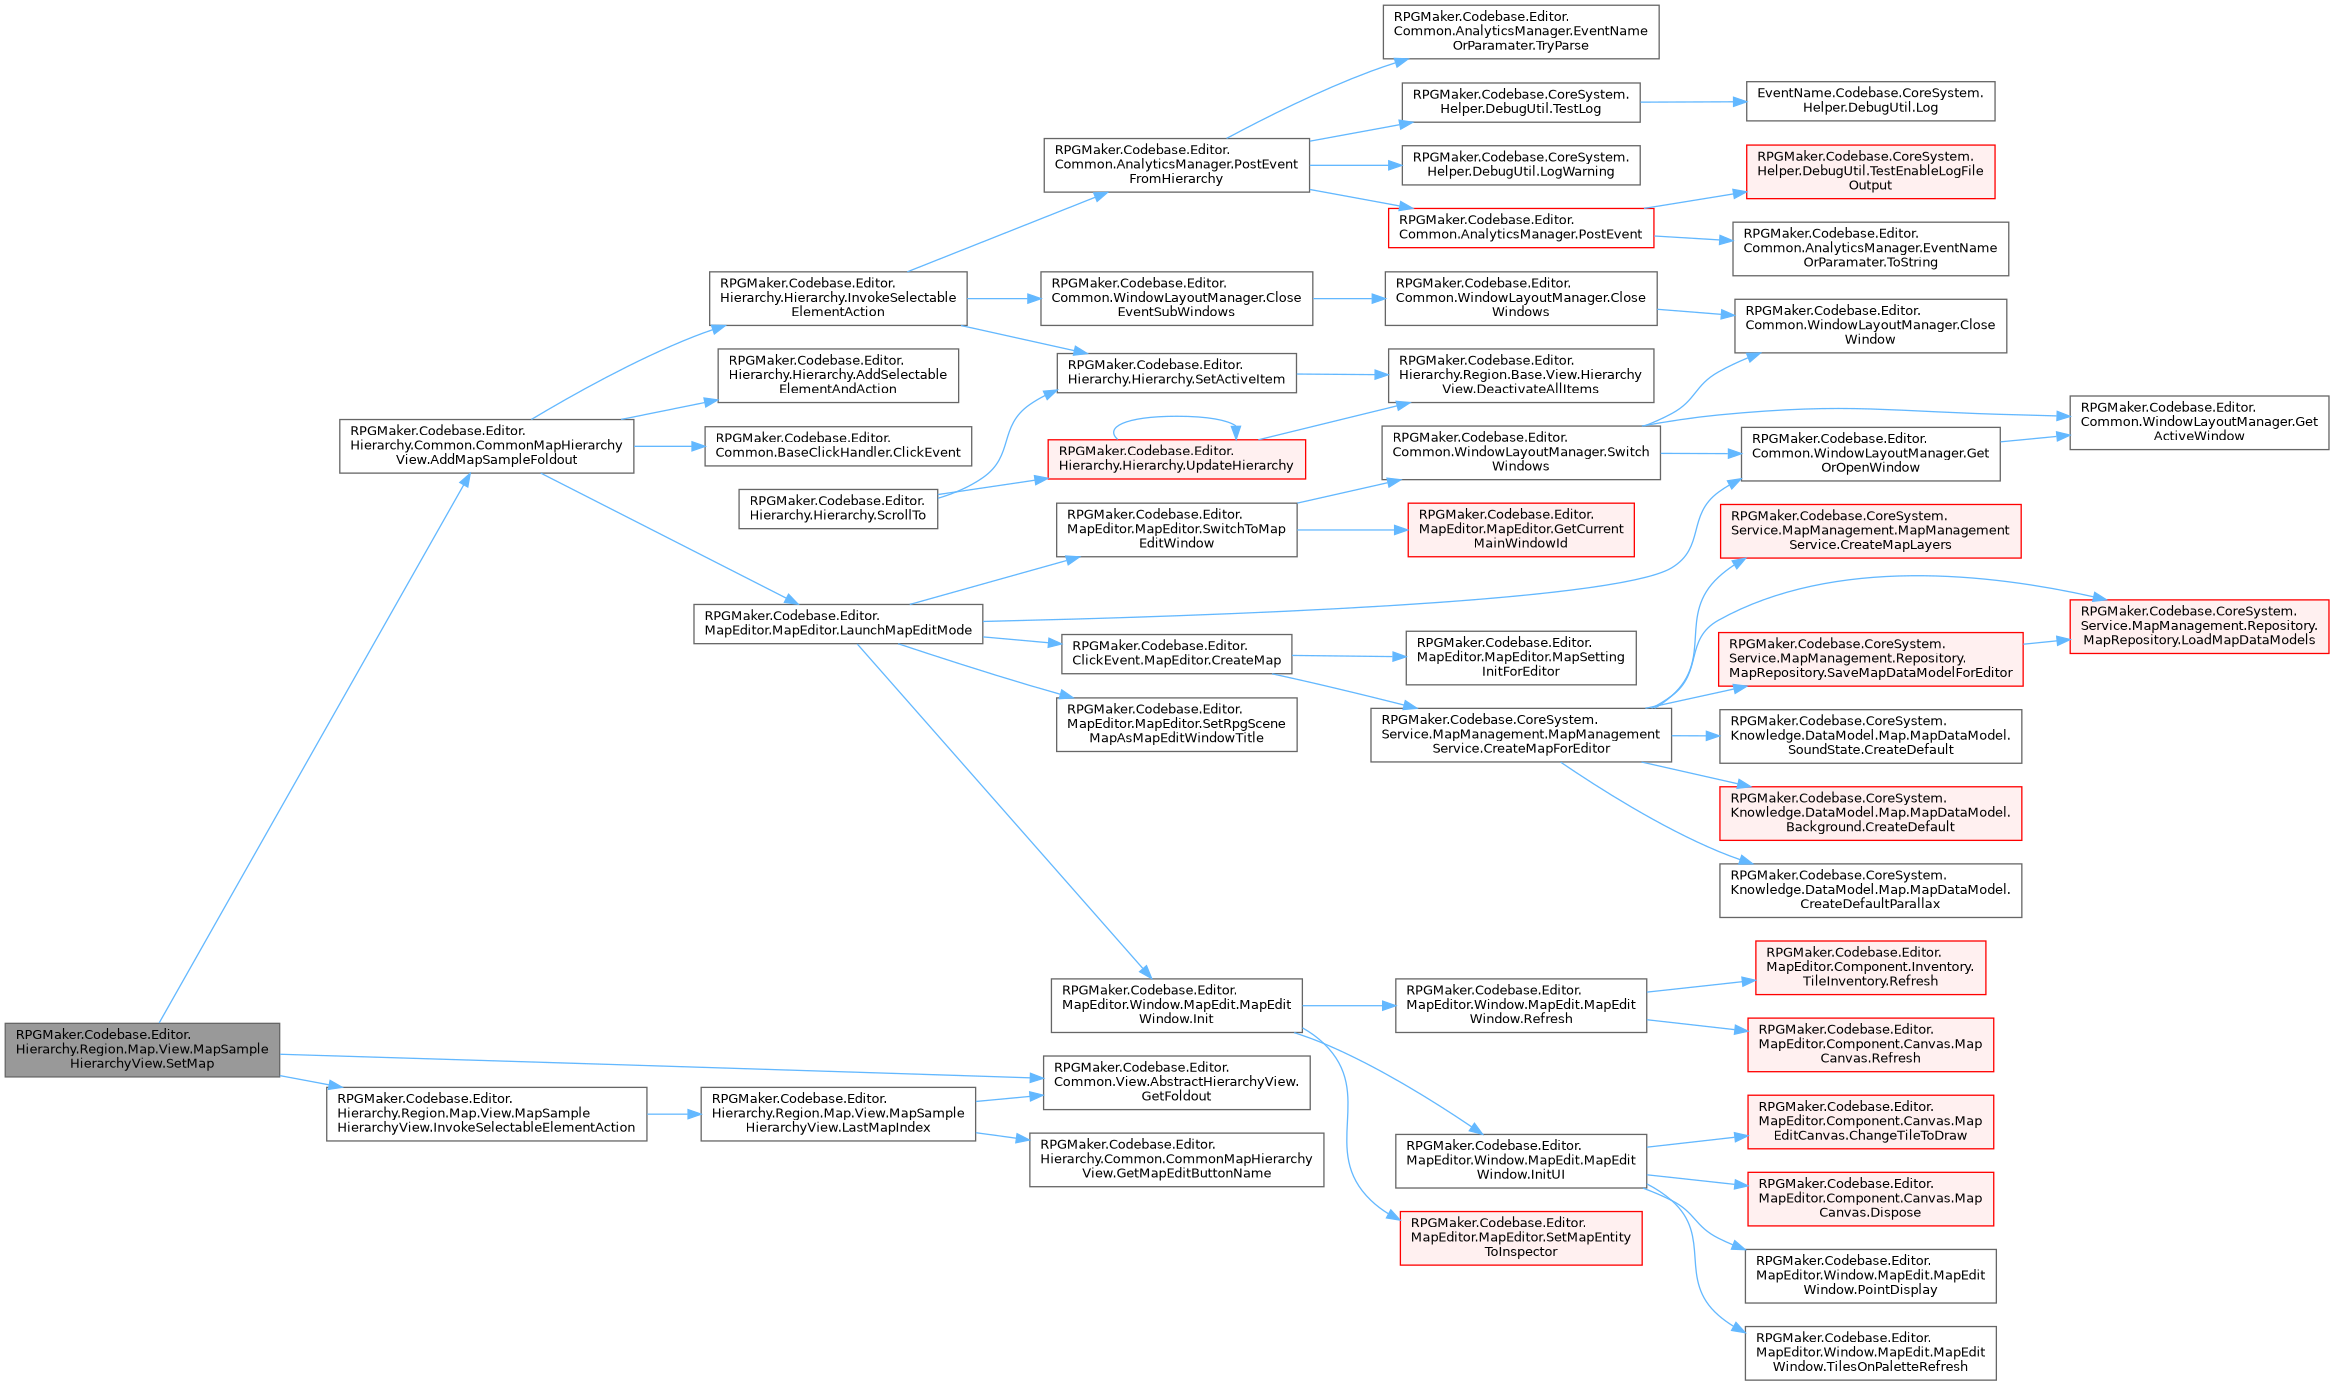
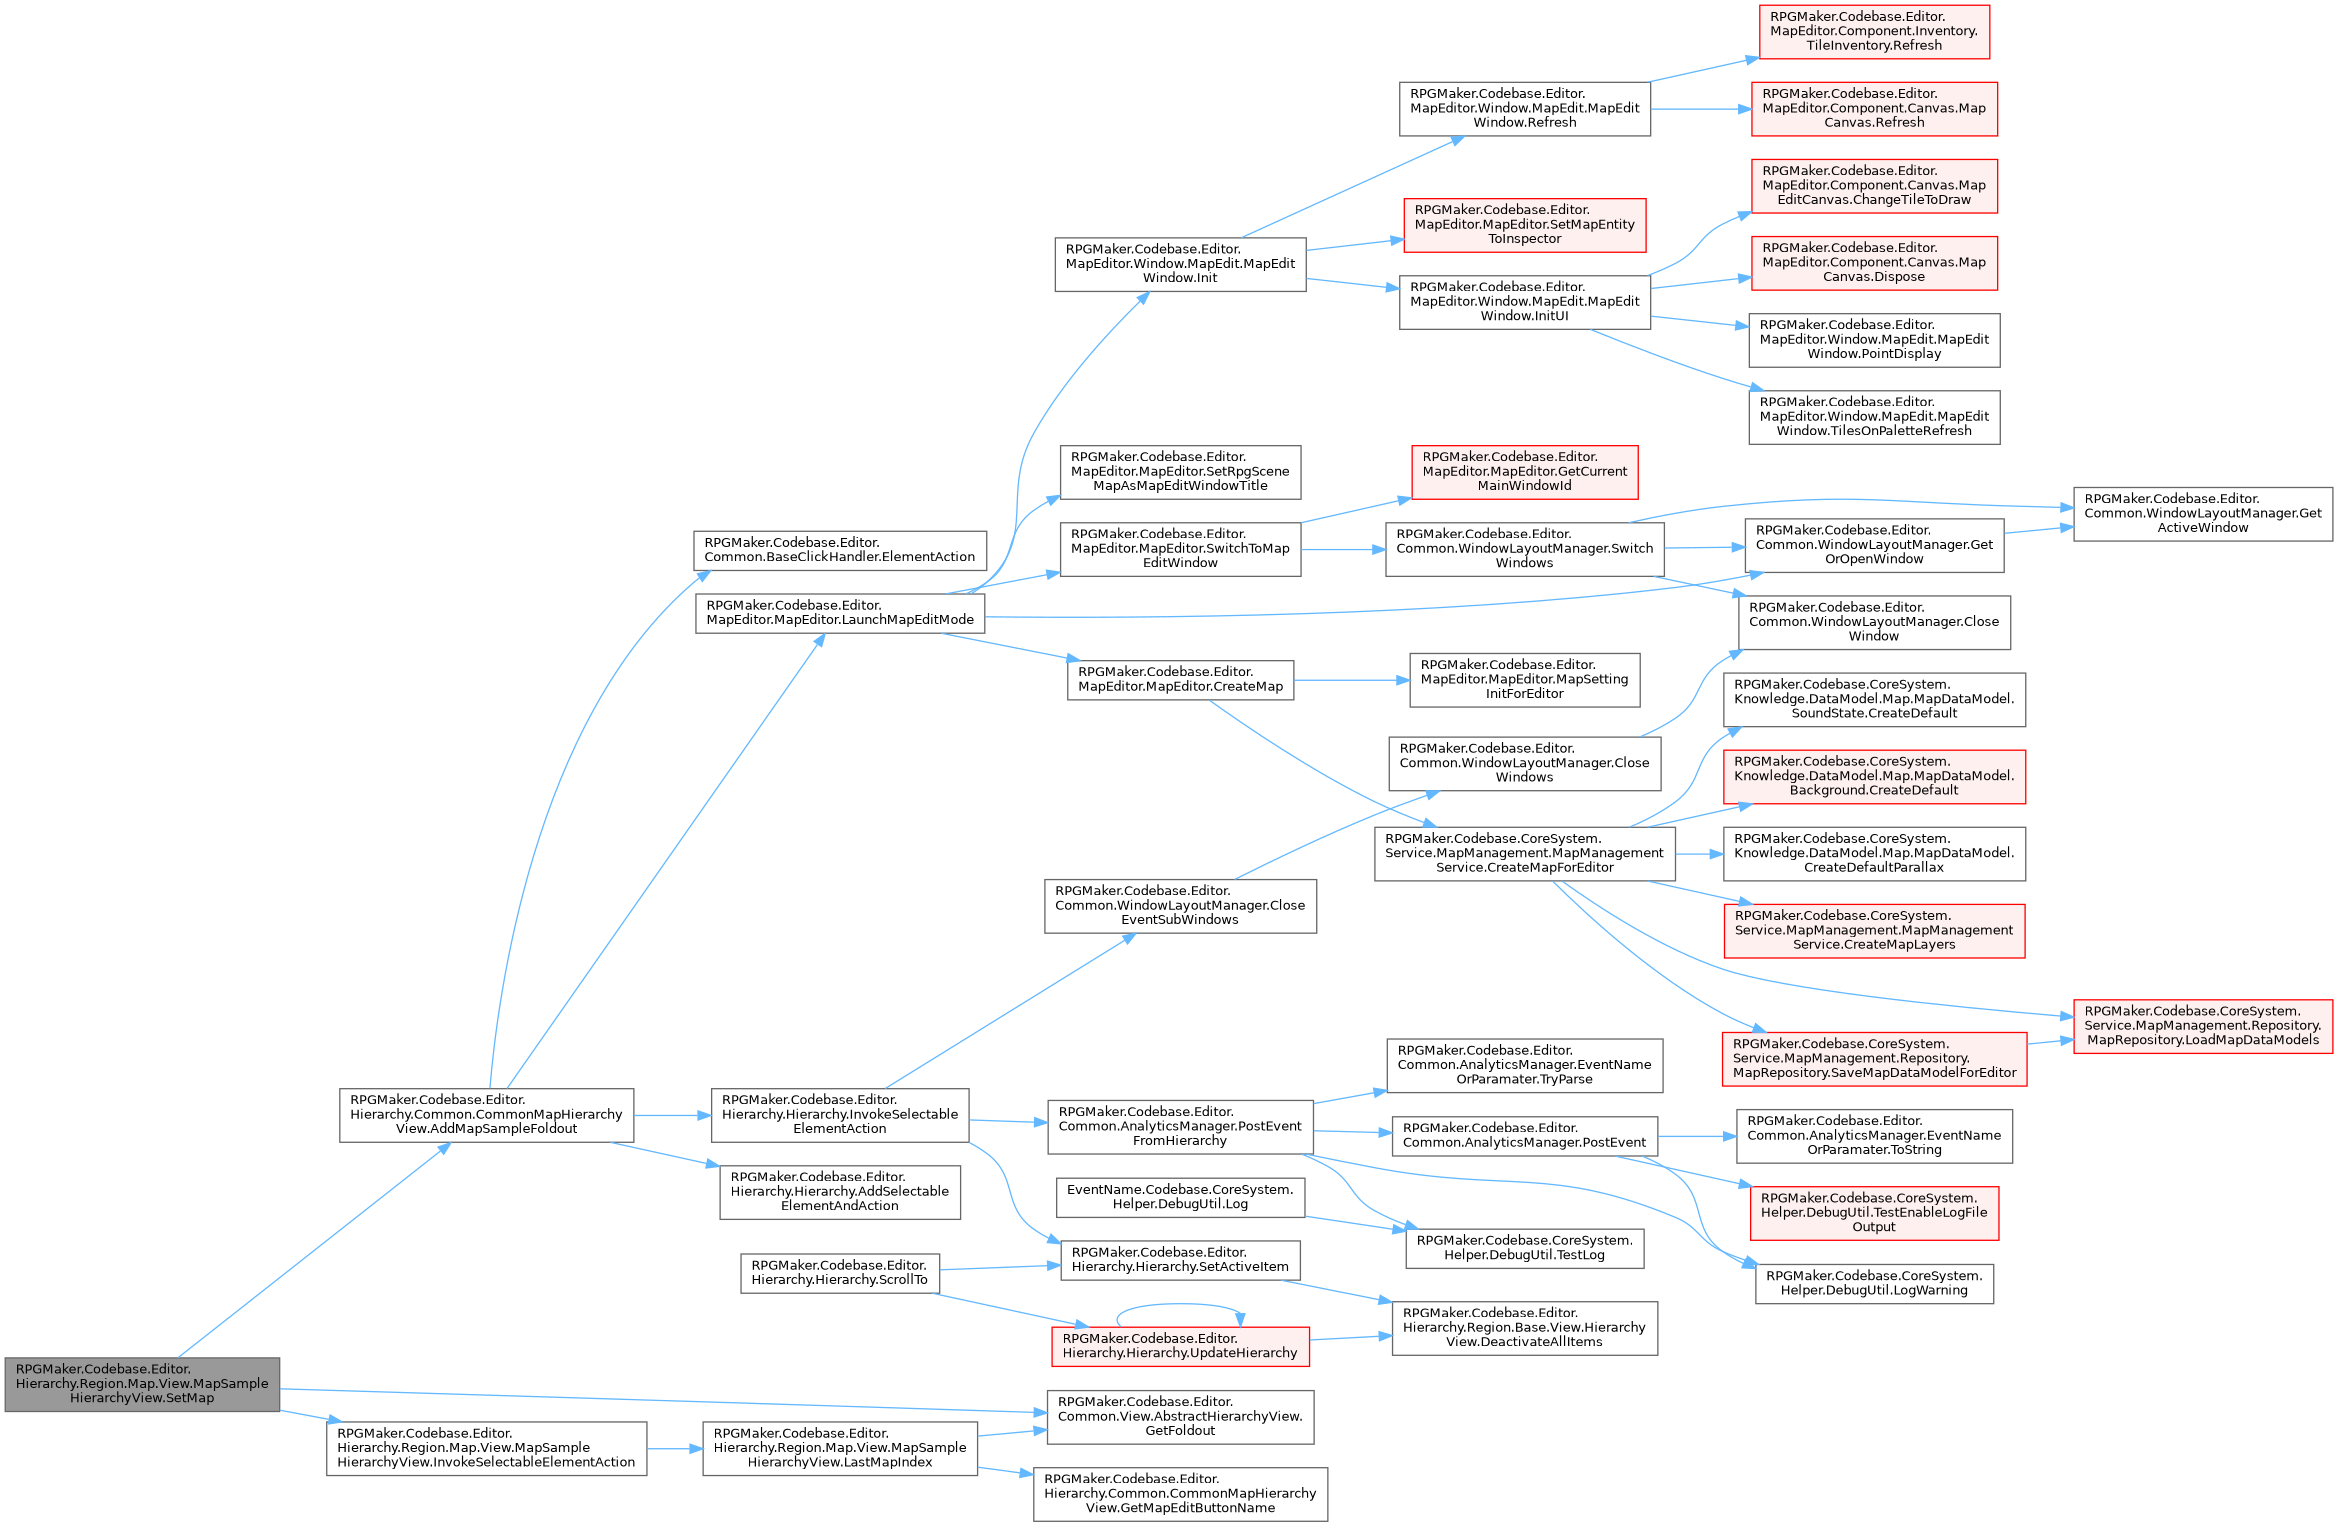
(1687, 102) -> (1349, 1223)
(1521, 228) -> (1525, 1136)
(838, 446) -> (840, 551)
(1177, 654) -> (1181, 680)
none -> (1697, 1206)
